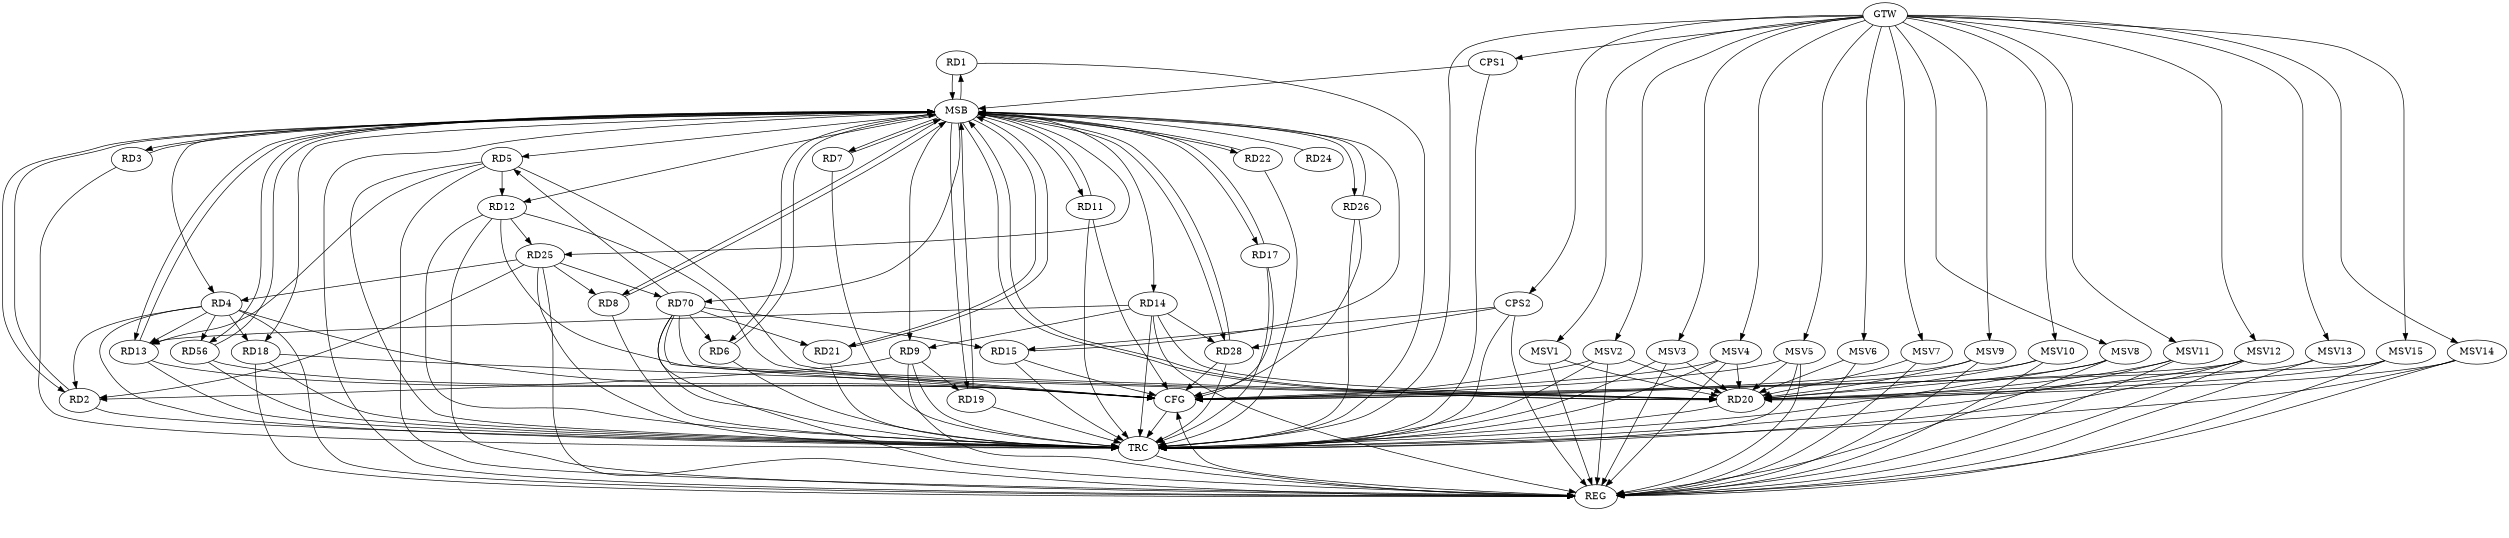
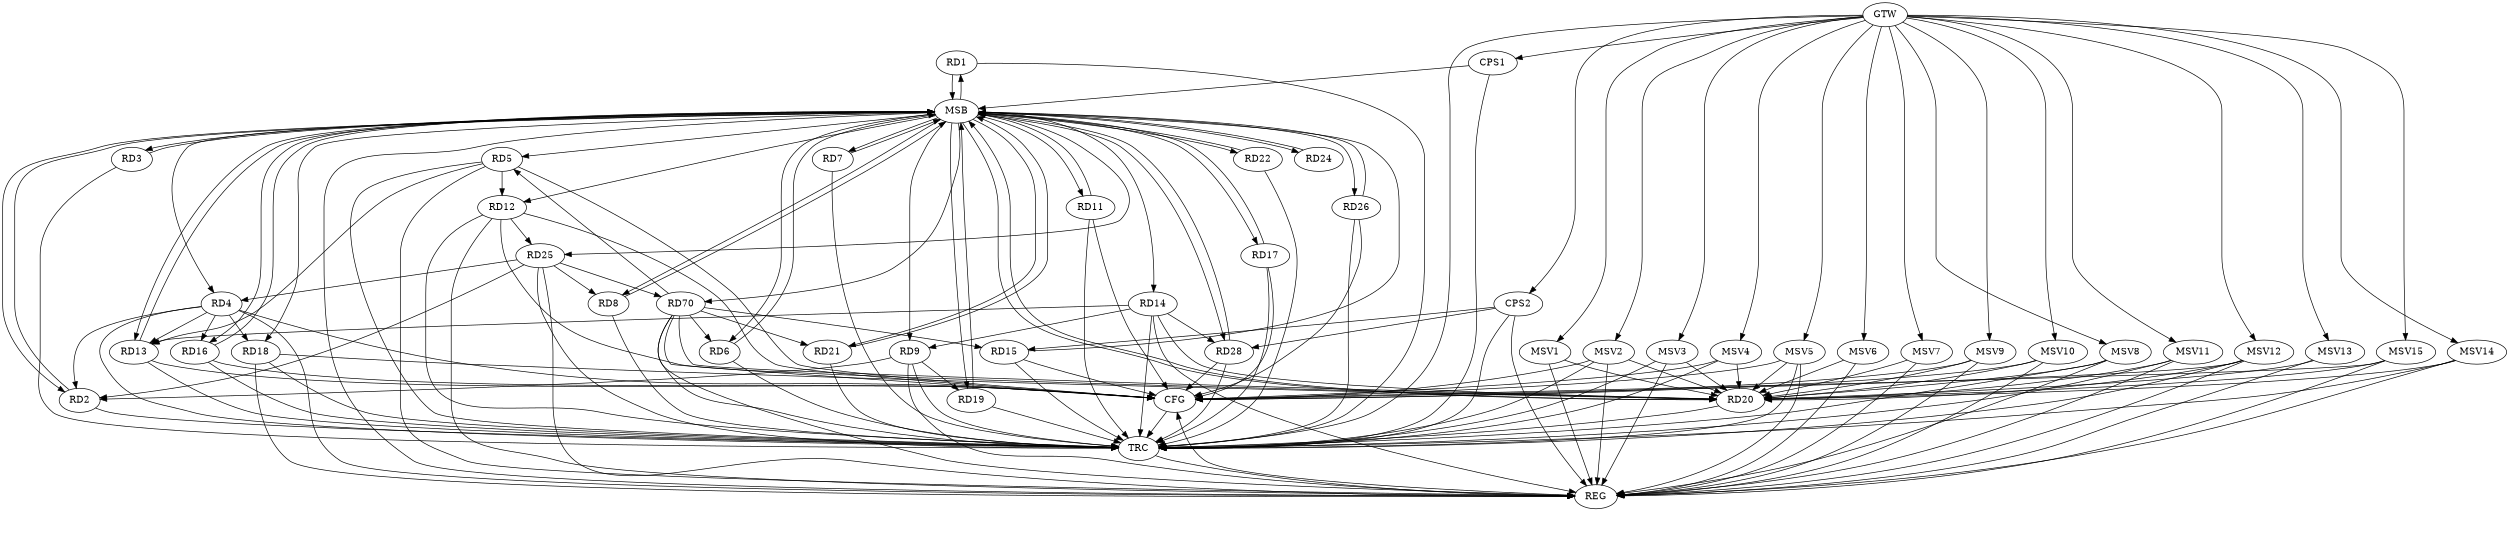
none -> (1136, 124)
(195, 352) -> (195, 352)
(1683, 407) -> none
